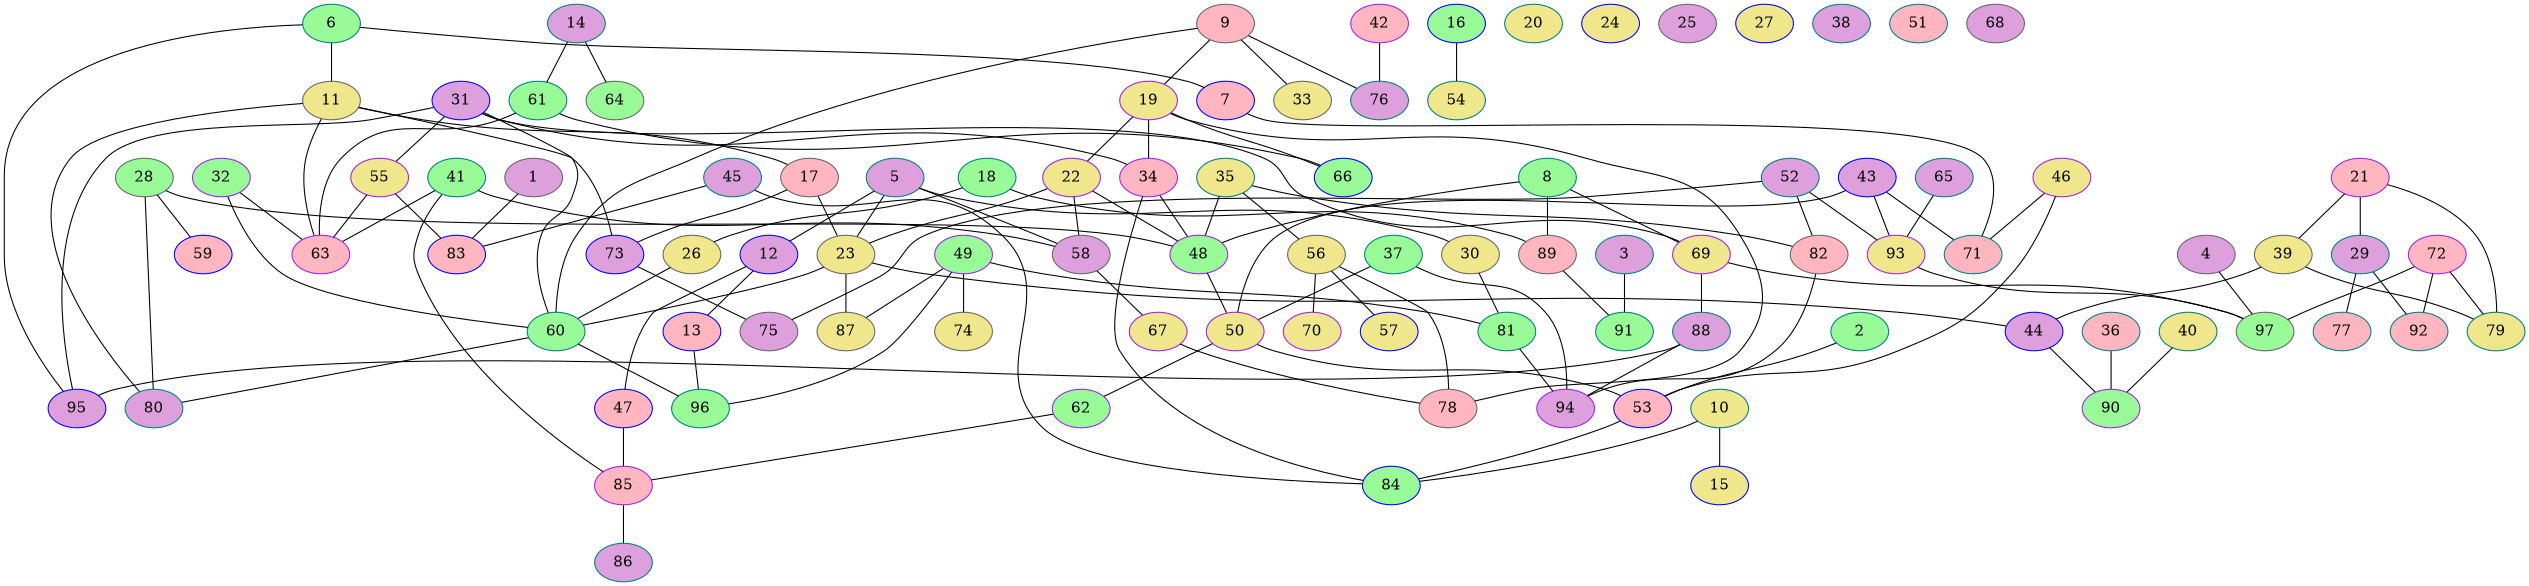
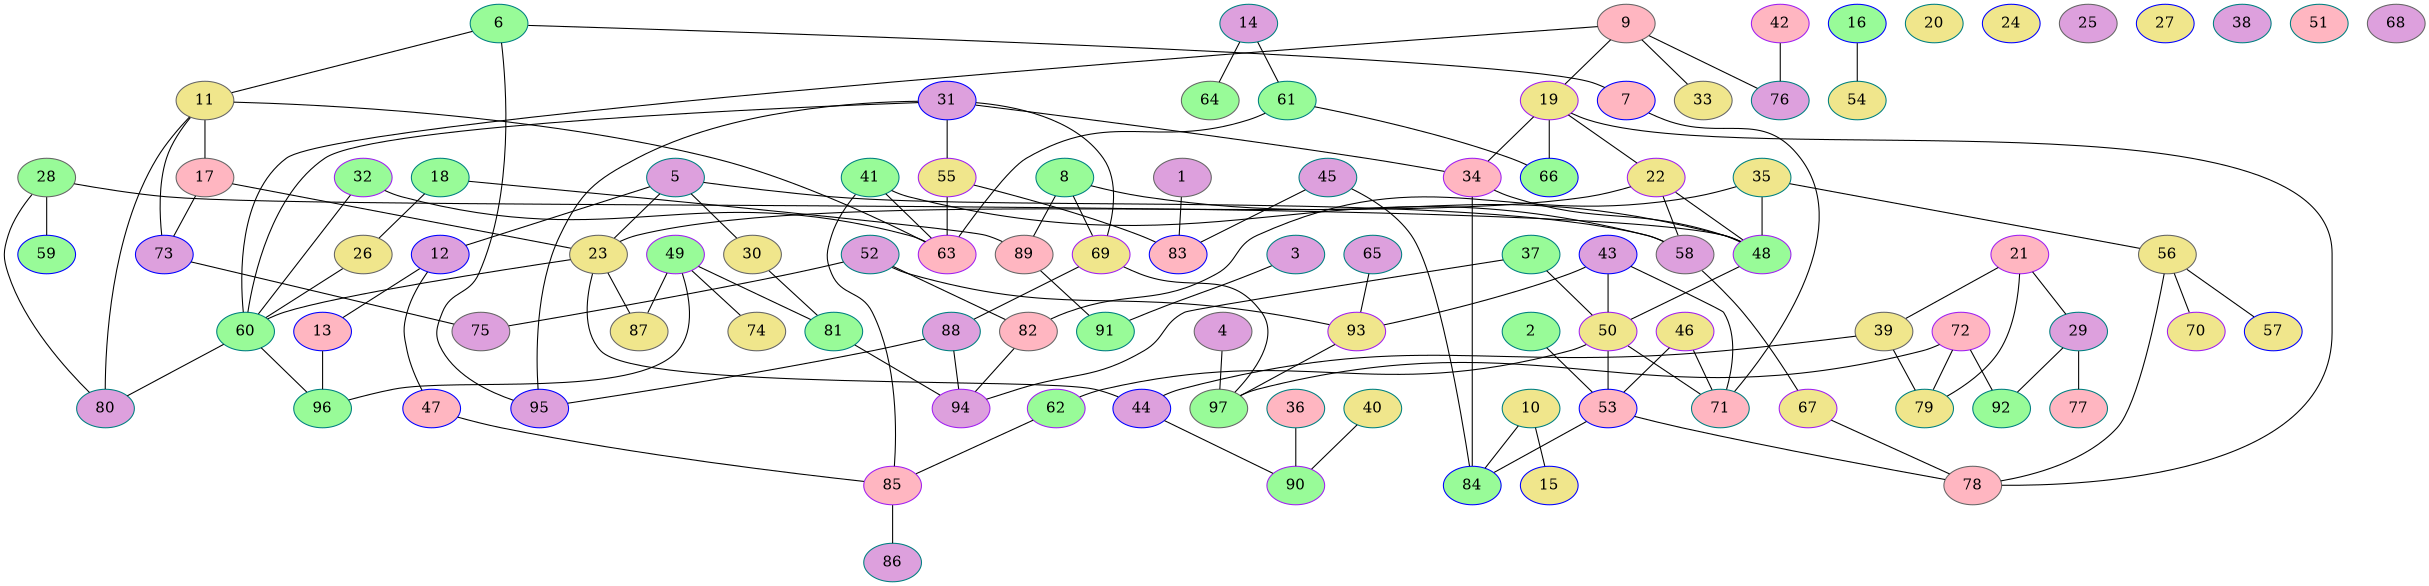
(203, 255) -> (47, 255)
(2419, 332) -> (2002, 409)
none -> (1662, 369)
none -> (1789, 450)
